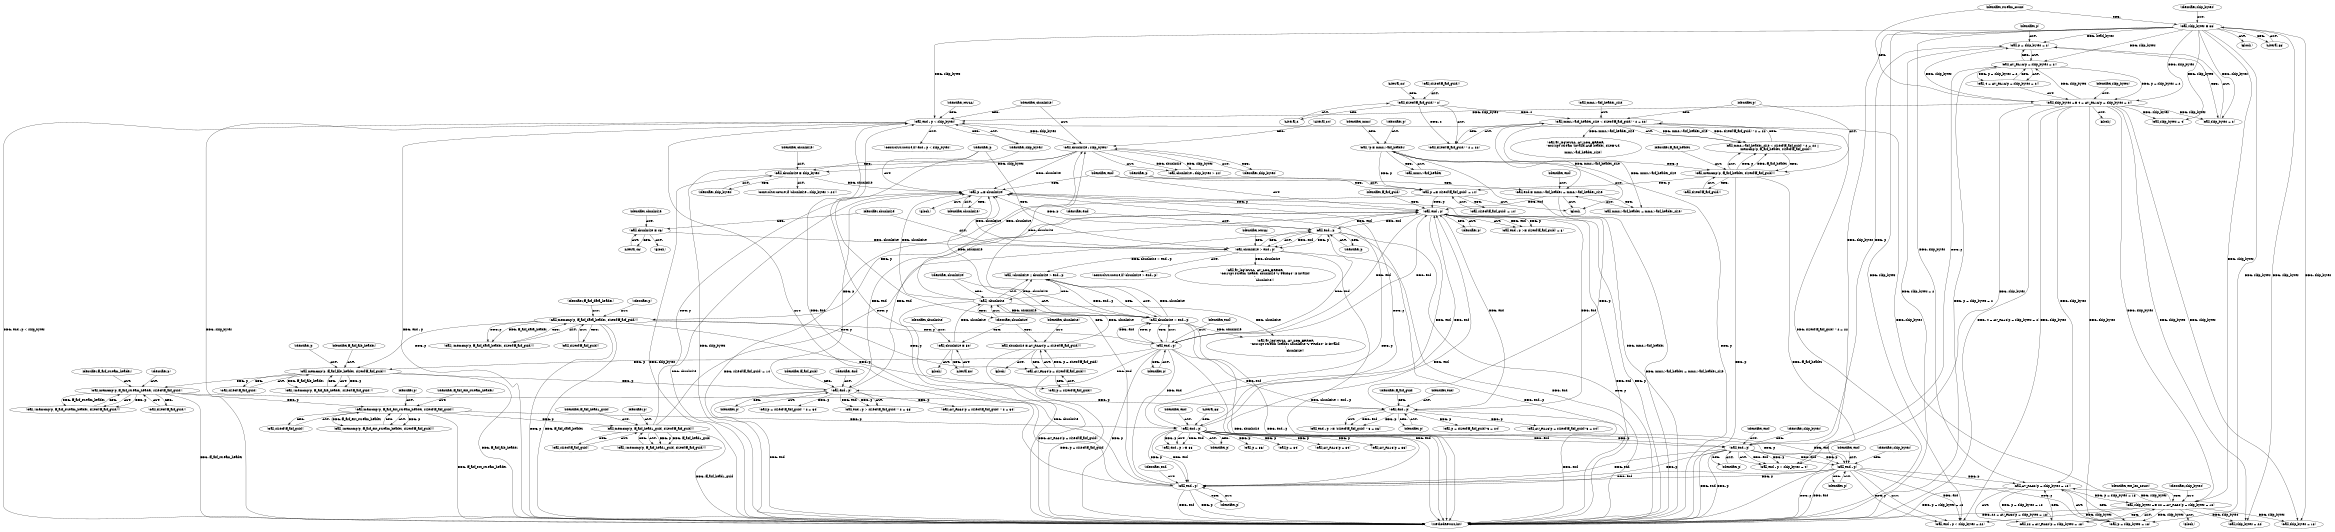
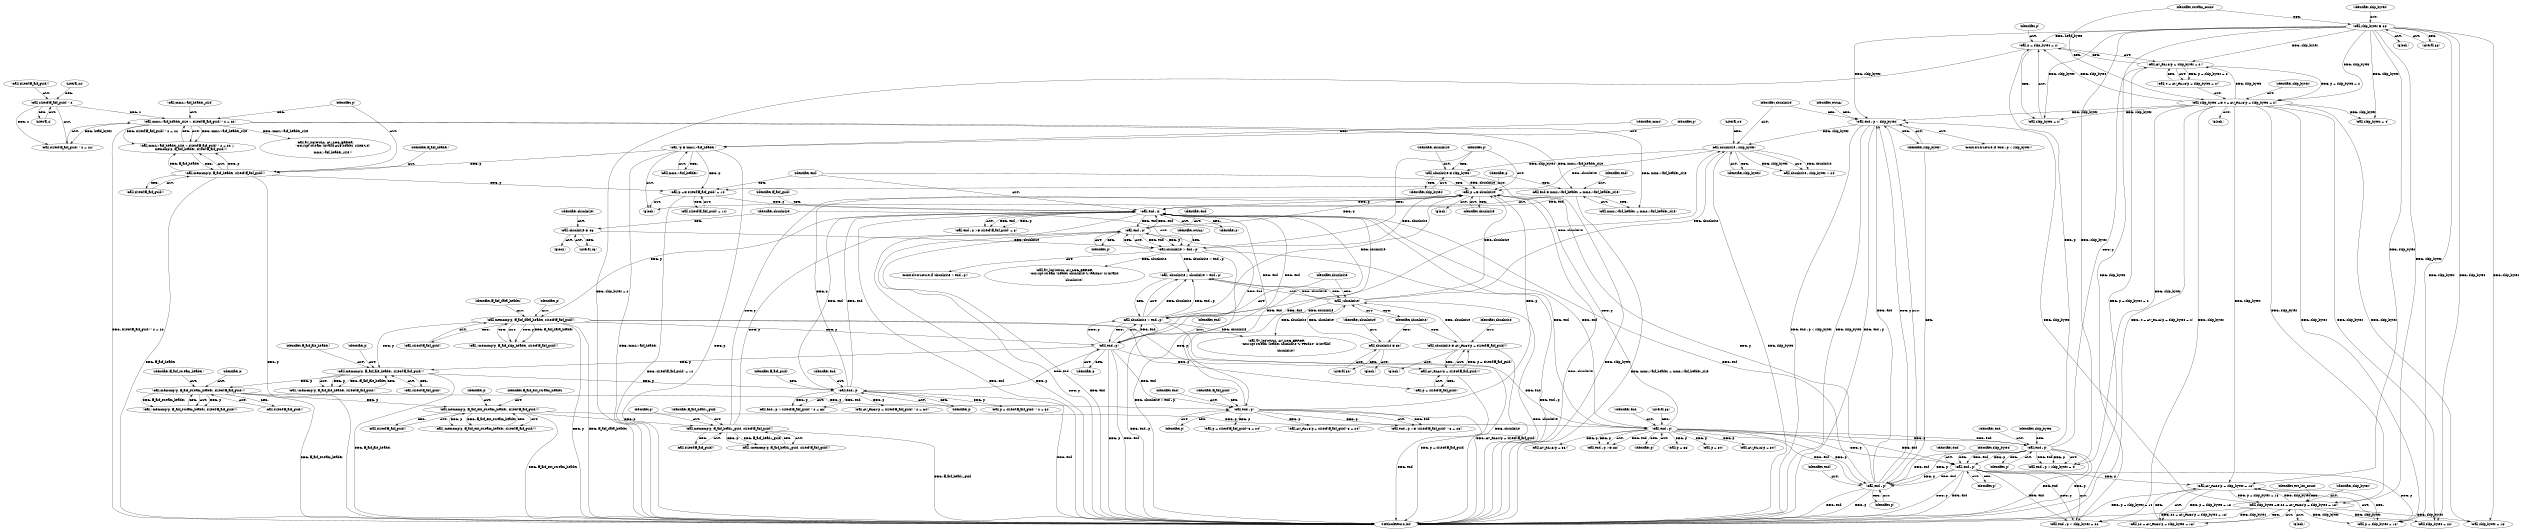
(1474, 132) -> (98, 132)
(797, 192) -> none
(489, 346) -> (514, 346)
